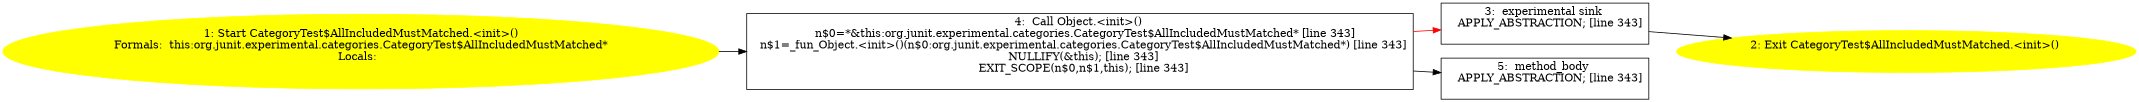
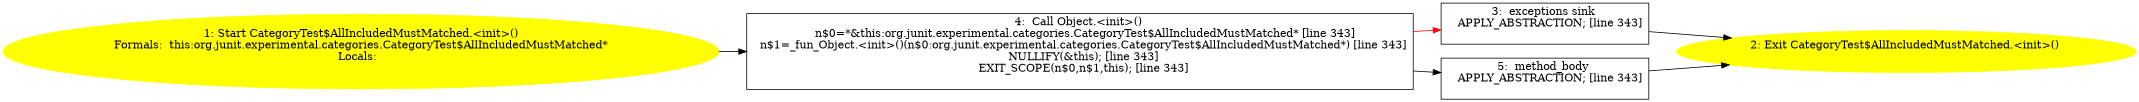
(1545, 24) -> (1545, 24)
none -> (1685, 68)
